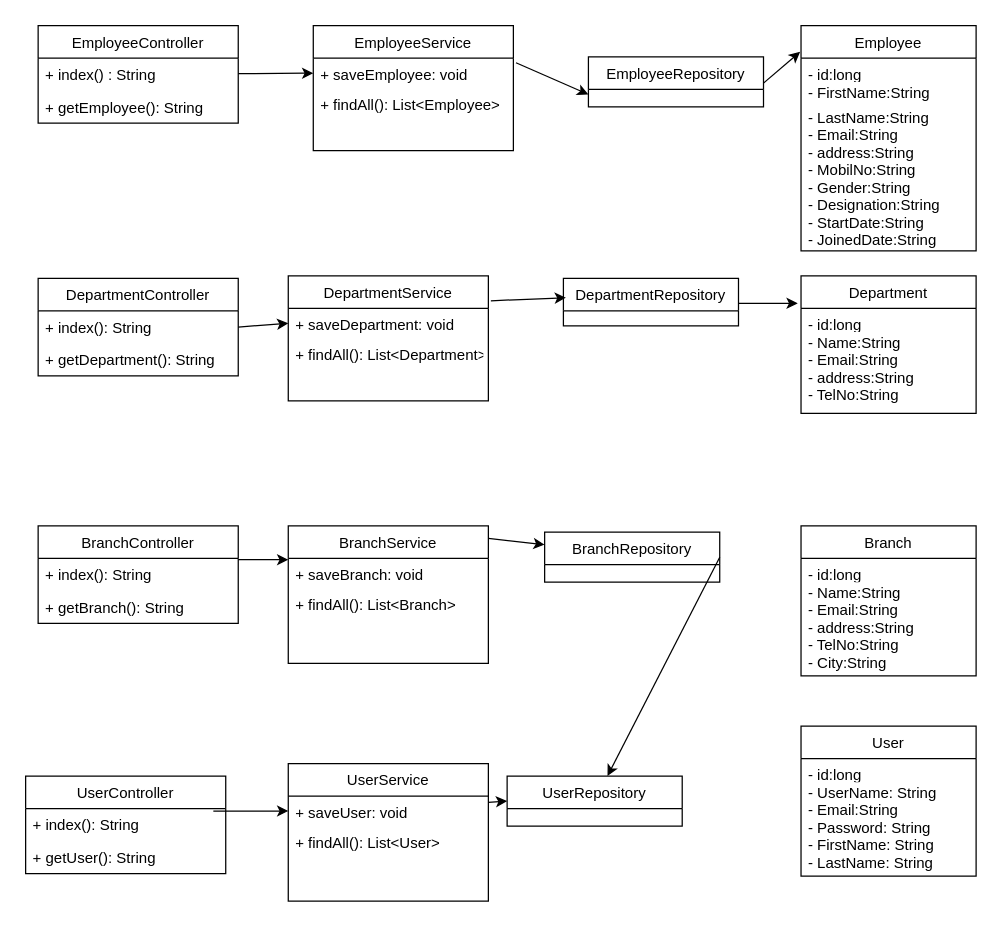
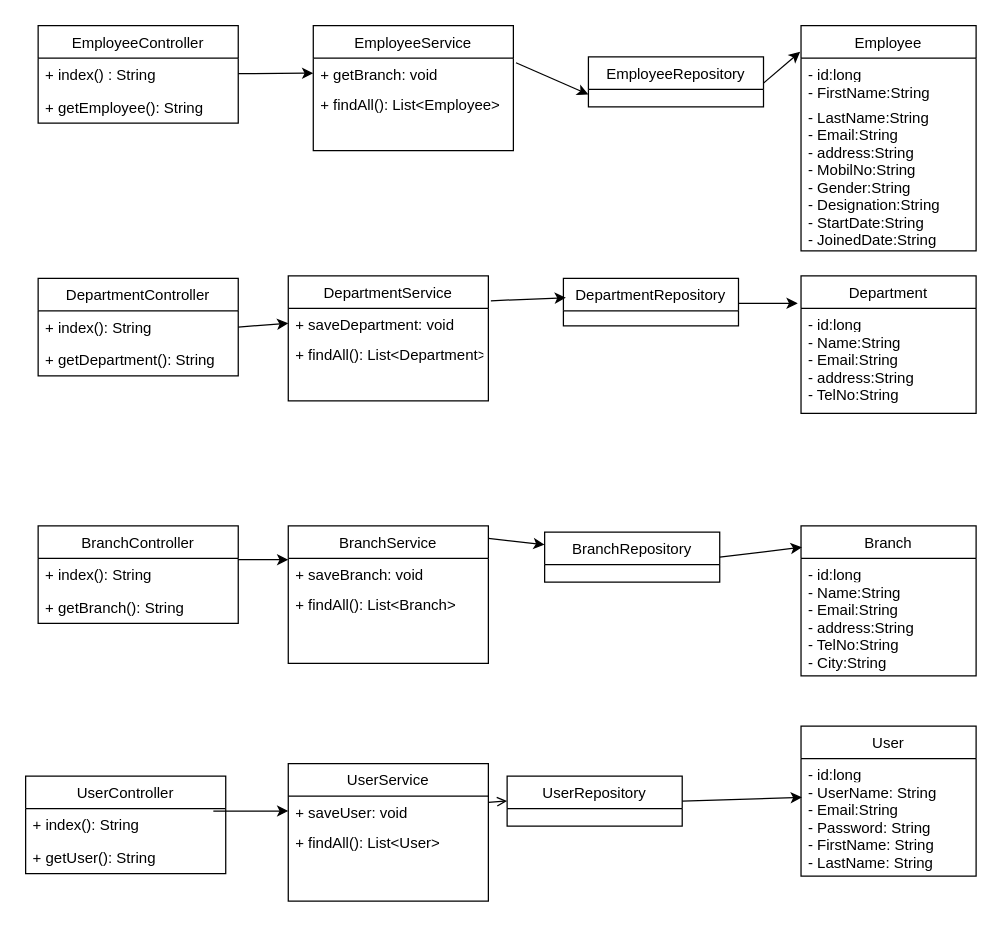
(394, 75) -> (384, 75)
(664, 665) -> (757, 552)
none -> (738, 799)
(497, 801) -> (499, 801)
